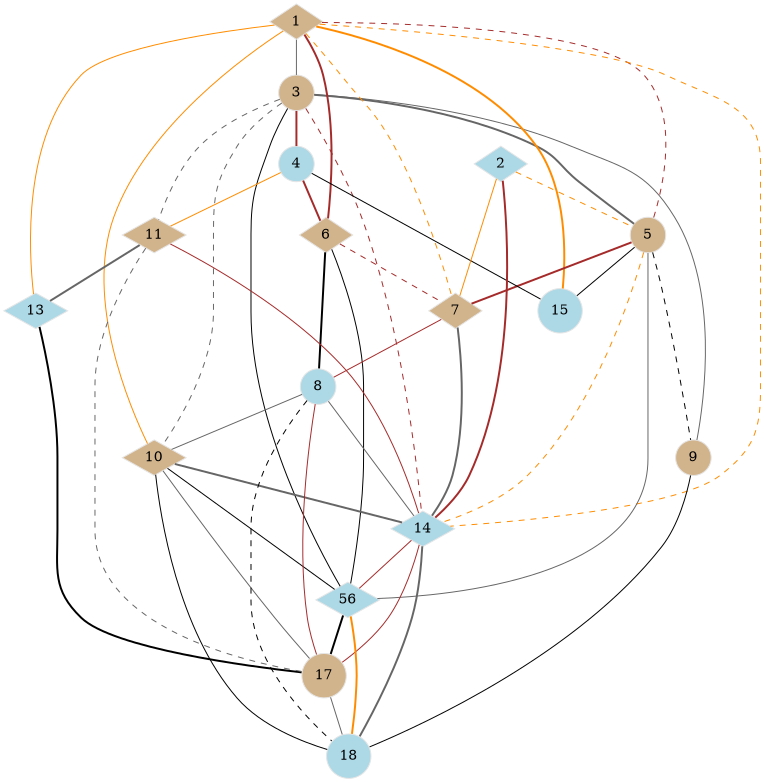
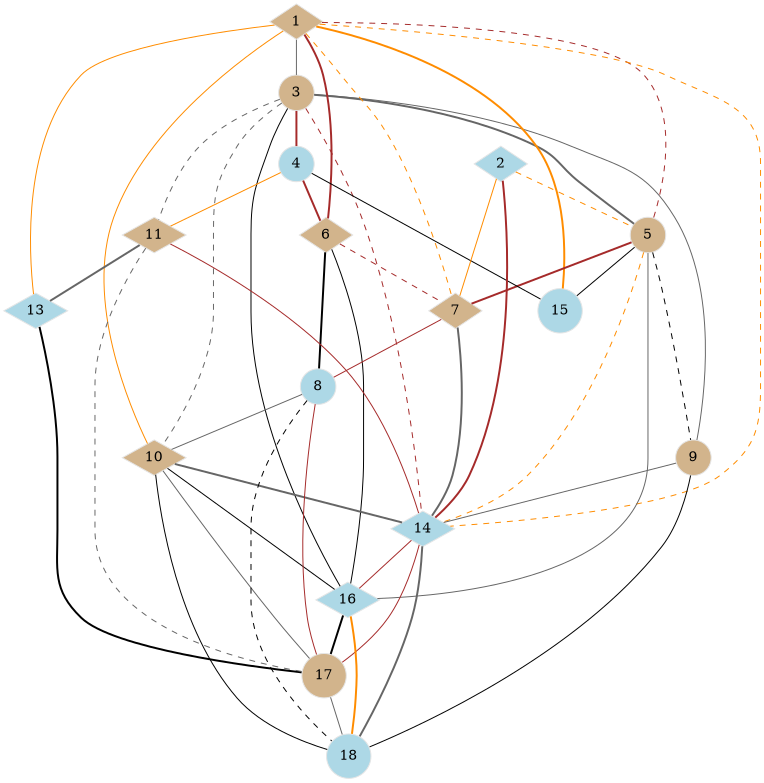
(371, 459) -> (560, 493)
(348, 600) -> (348, 600)
